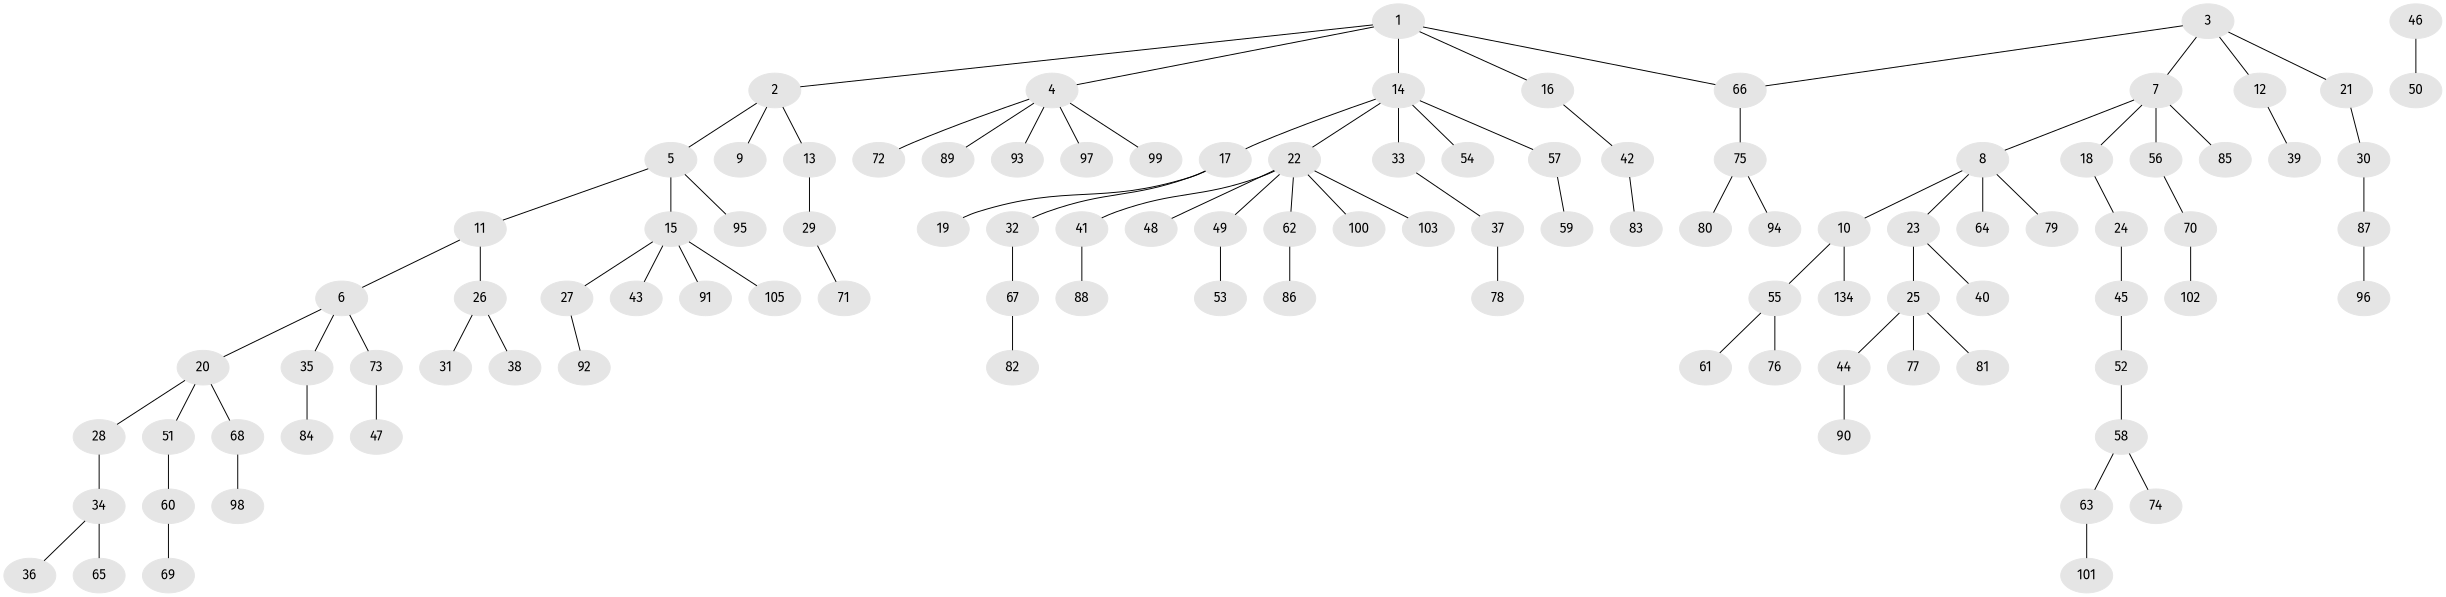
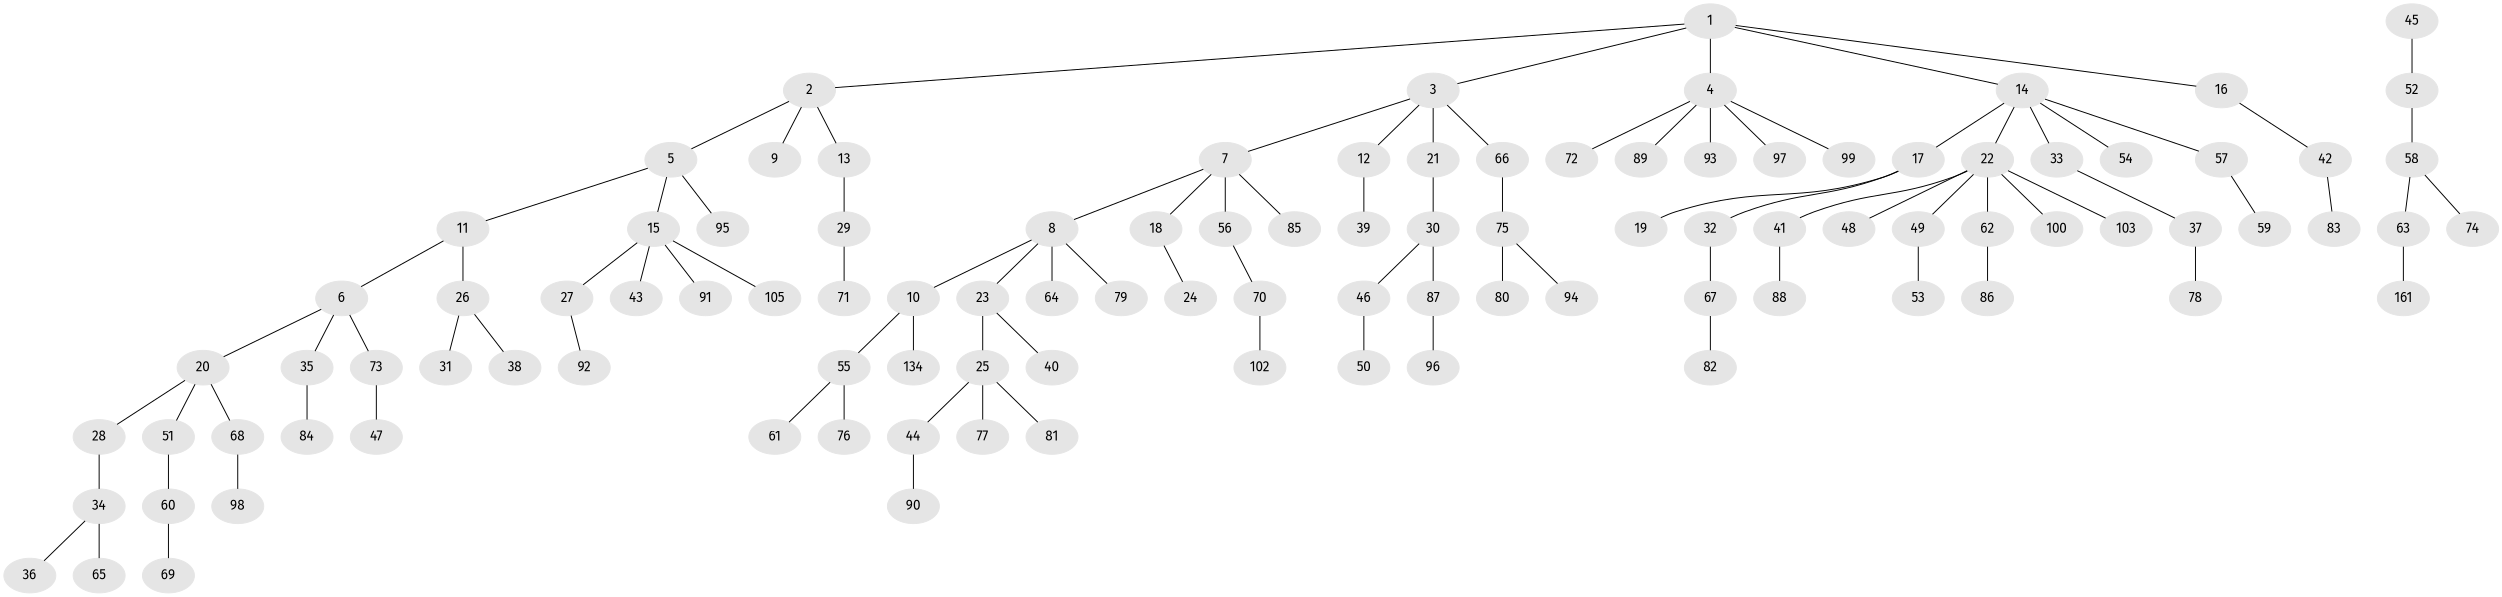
(1569, 56) -> (1572, 56)
none -> (1399, 264)
(2121, 264) -> none
(2087, 576) -> (2403, 298)
